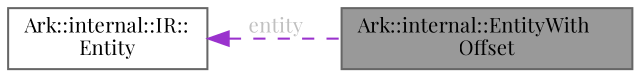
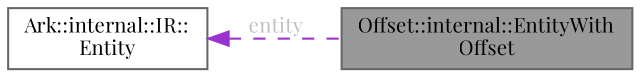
(487, 39) -> (487, 39)
